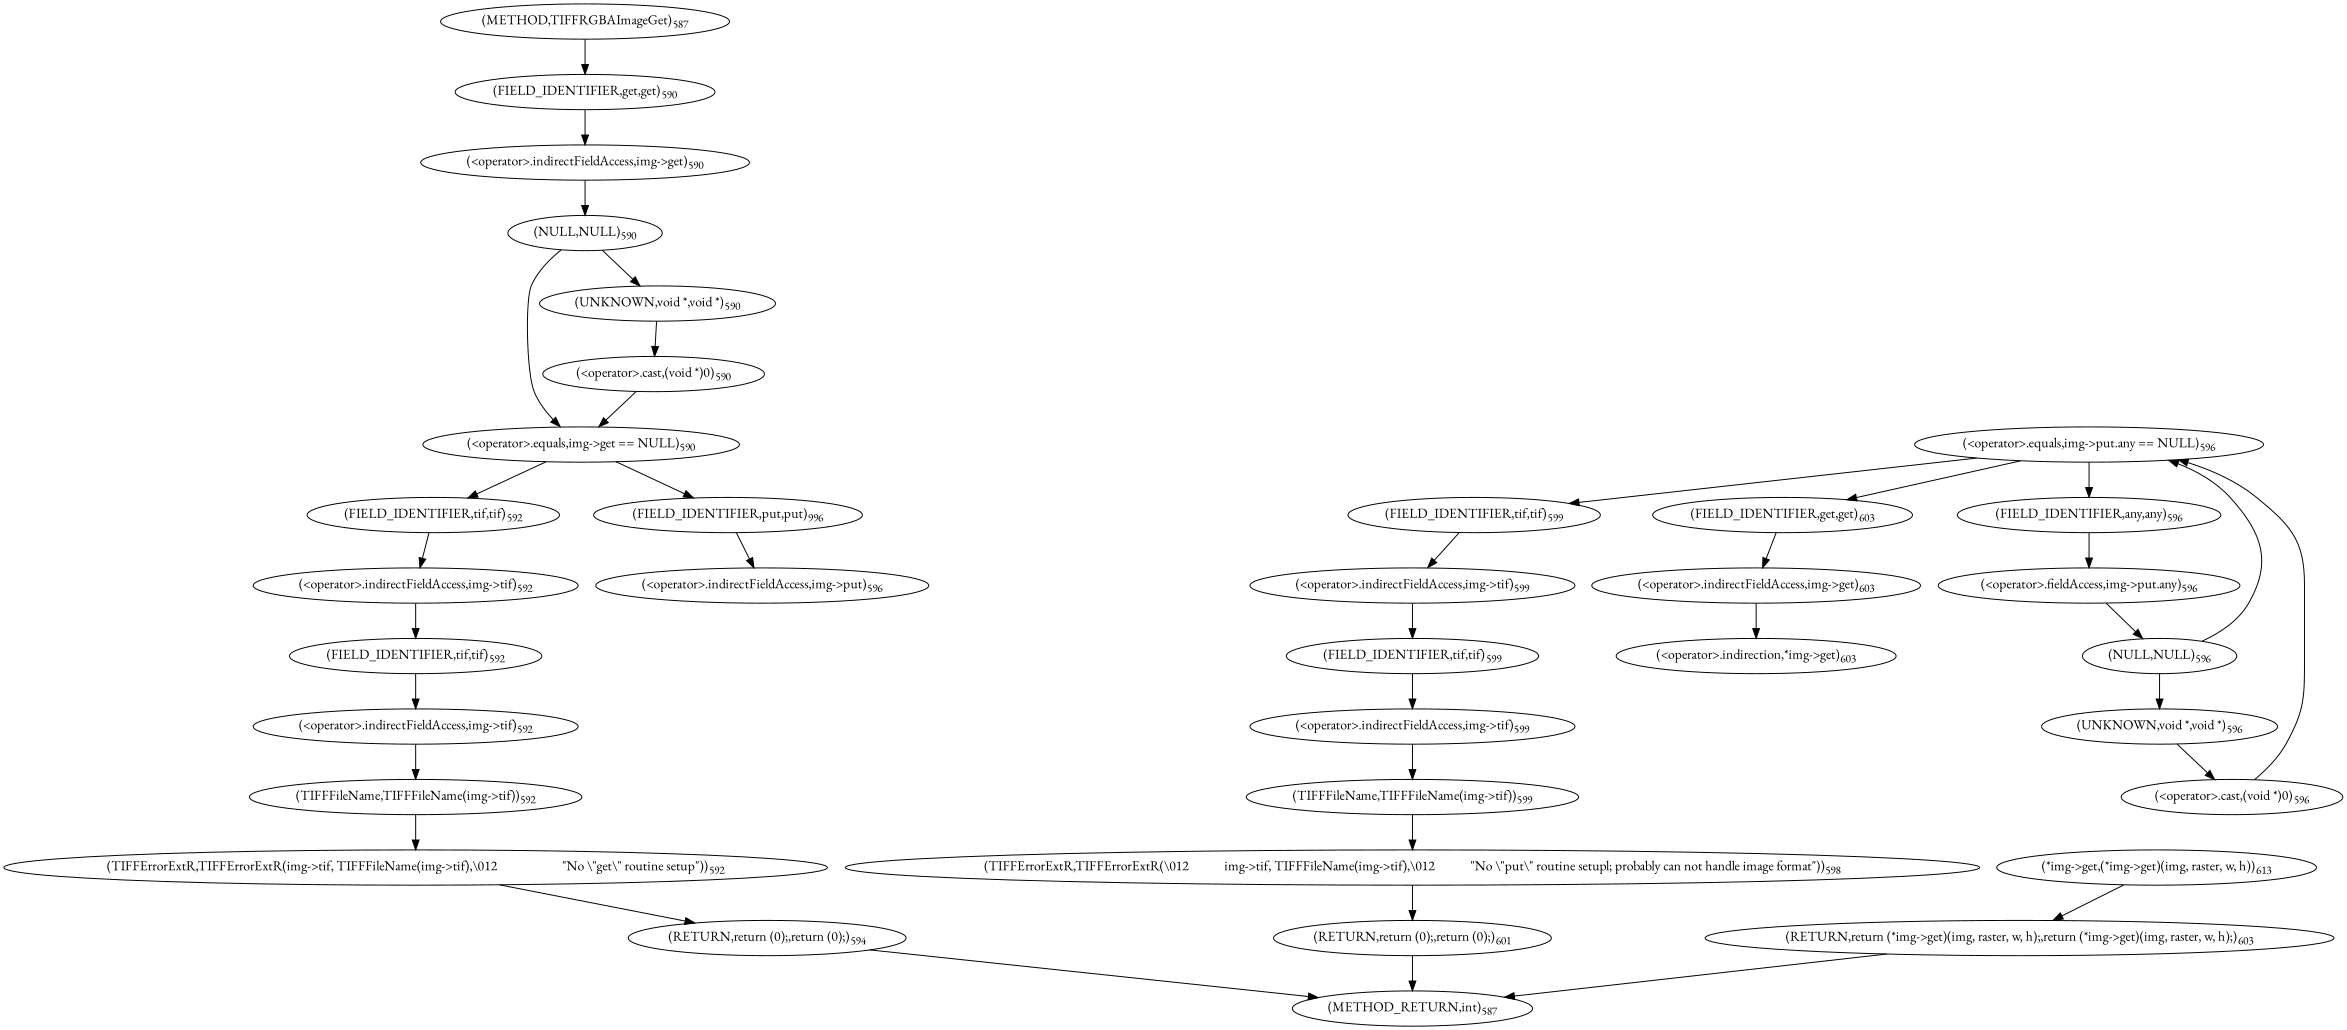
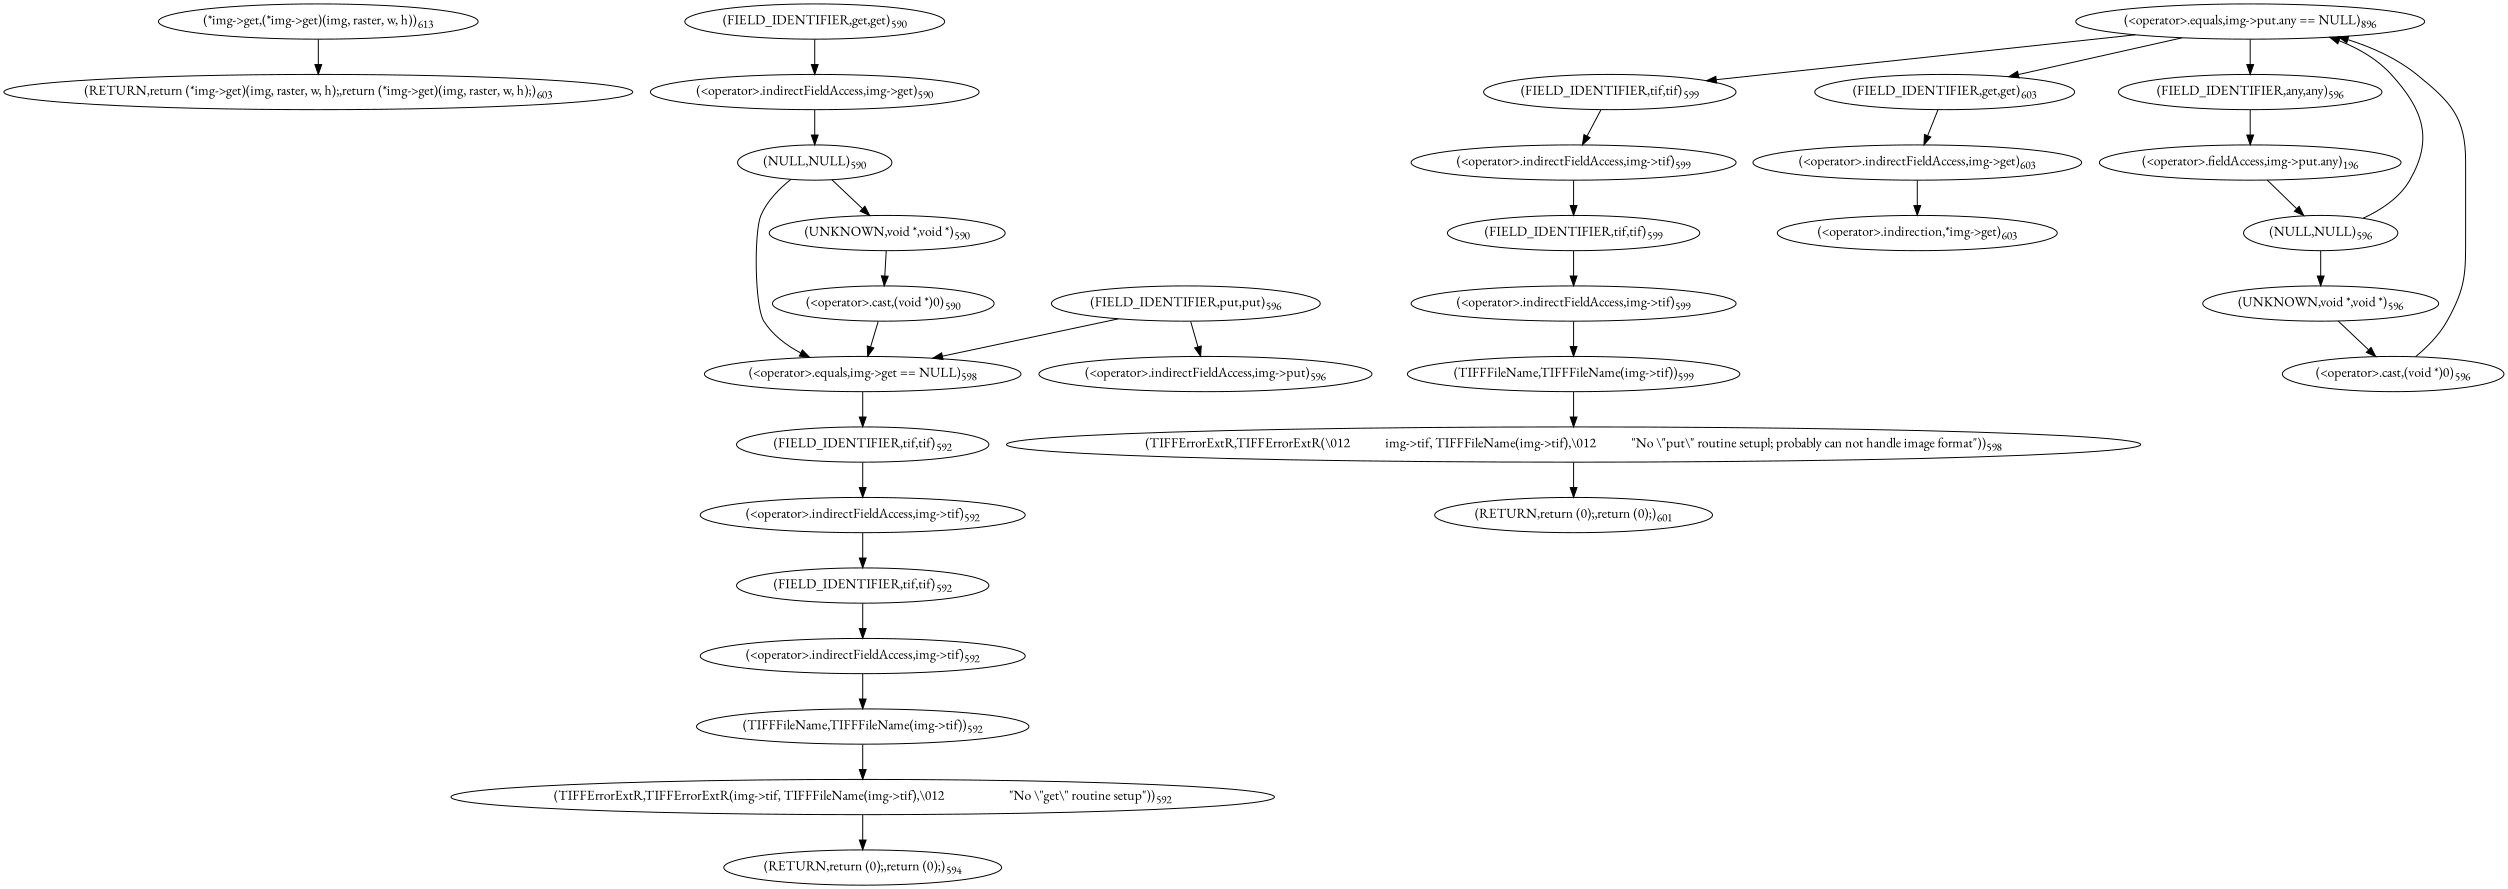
(585, 22) -> none
(687, 443) -> (969, 373)
(2208, 443) -> (2369, 20)
(650, 478) -> (1031, 337)
(816, 514) -> (1273, 302)
(2189, 584) -> (2351, 161)
(1412, 1009) -> none
